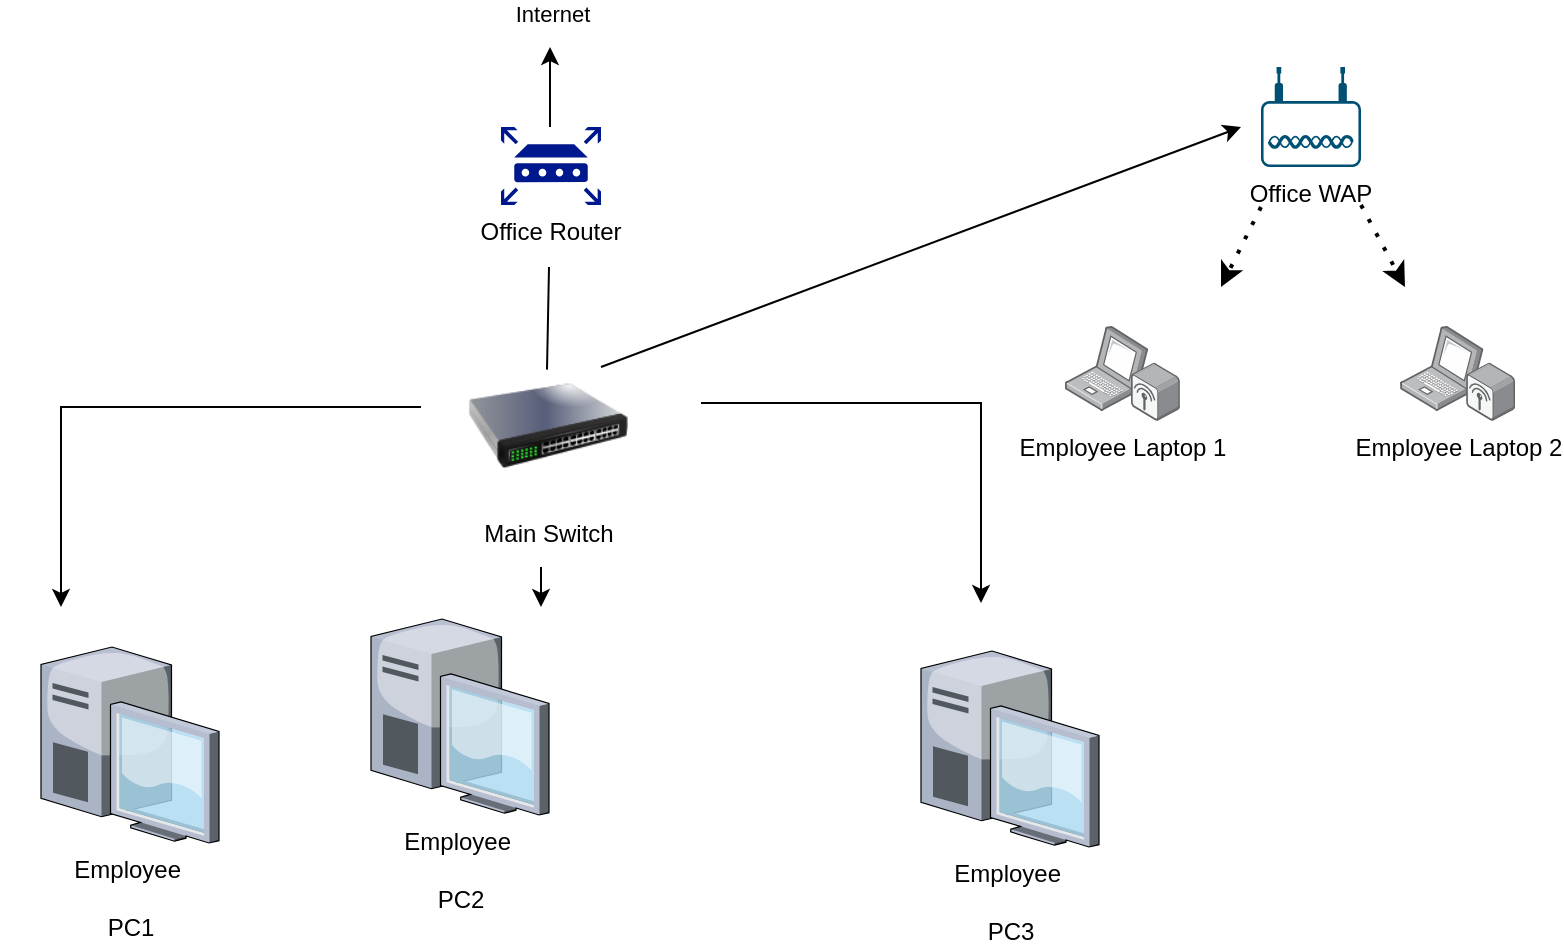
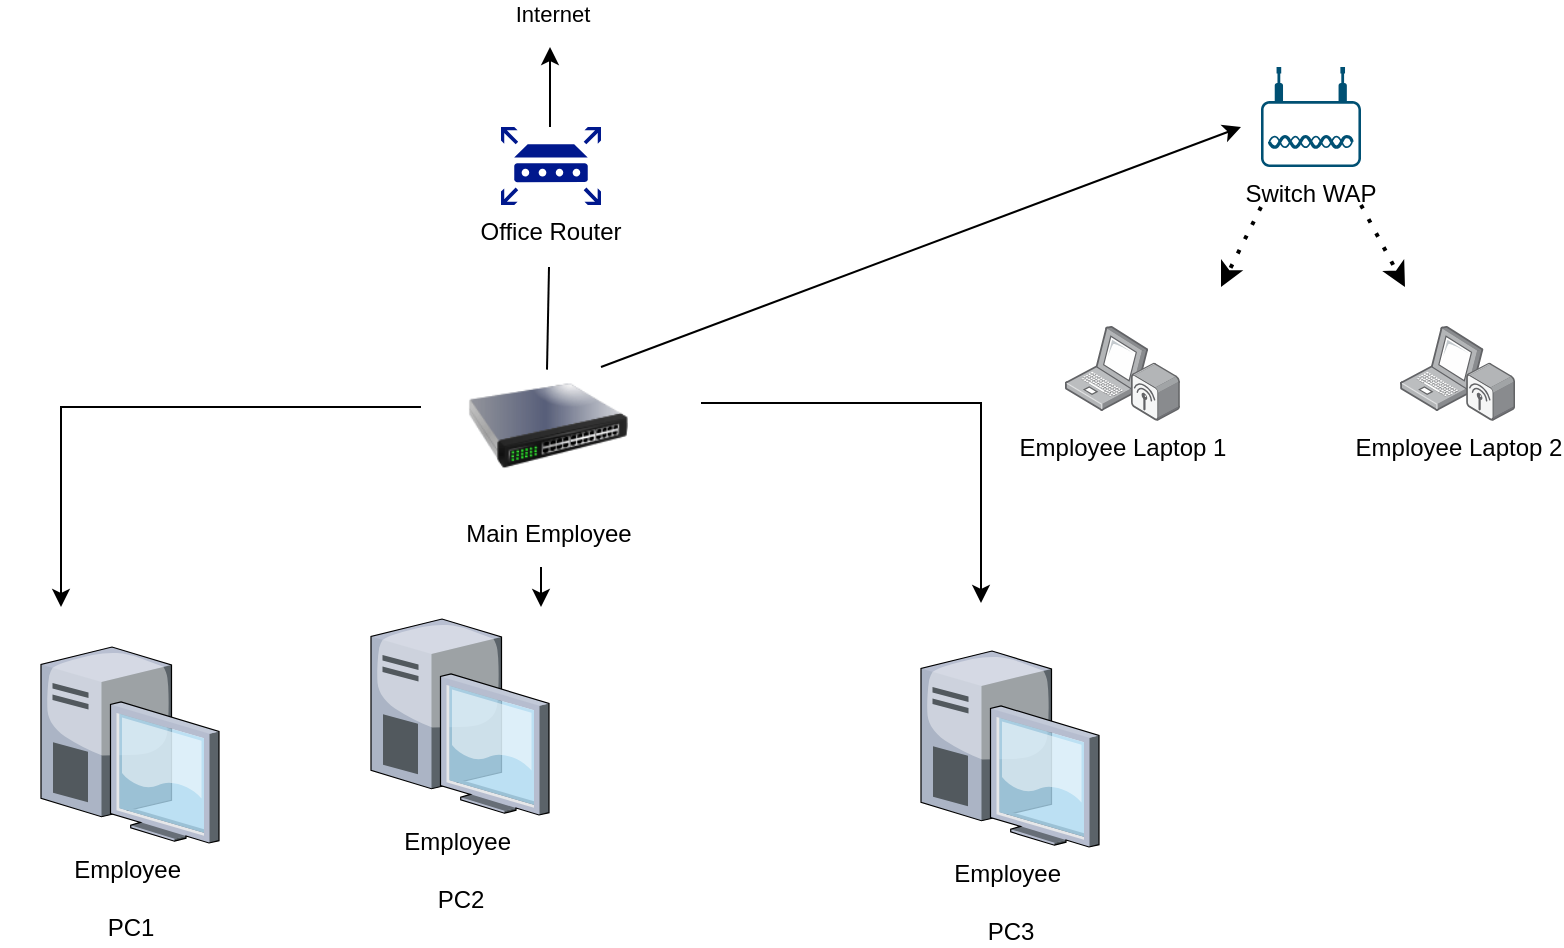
(1312, 195) -> (1312, 195)
(550, 535) -> (550, 535)
